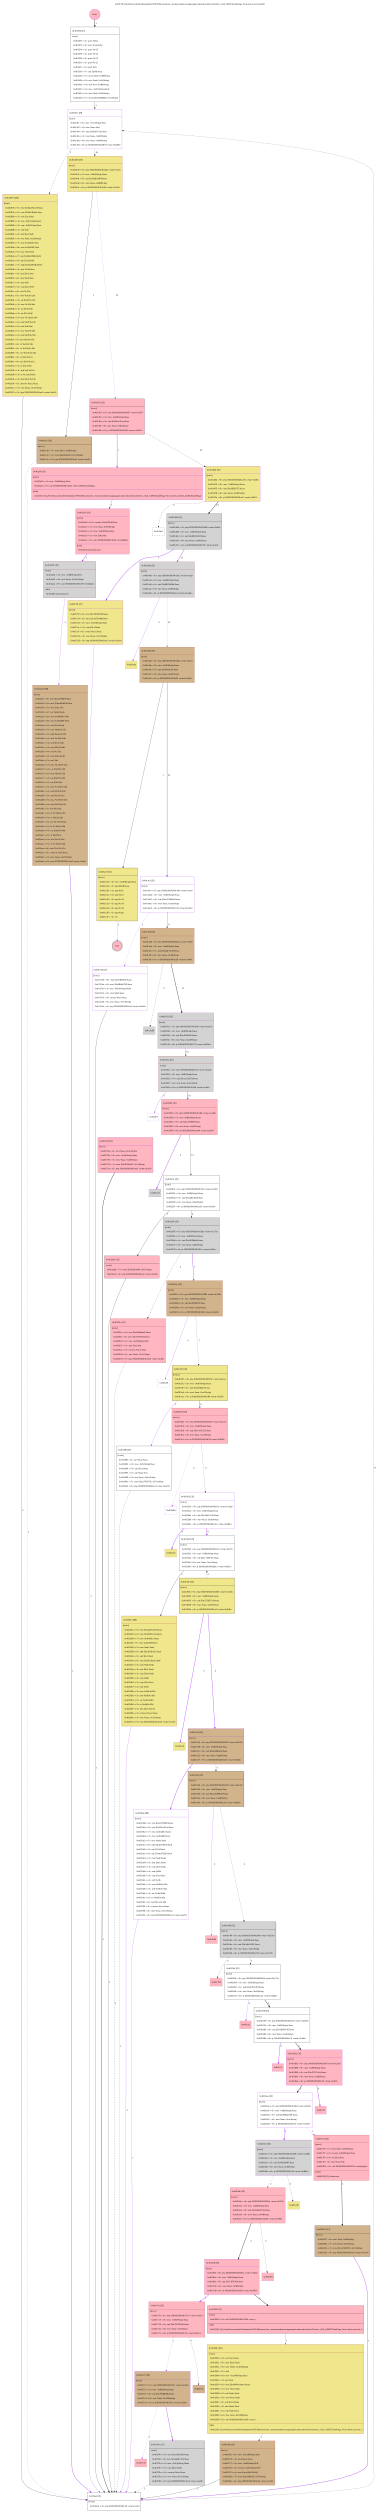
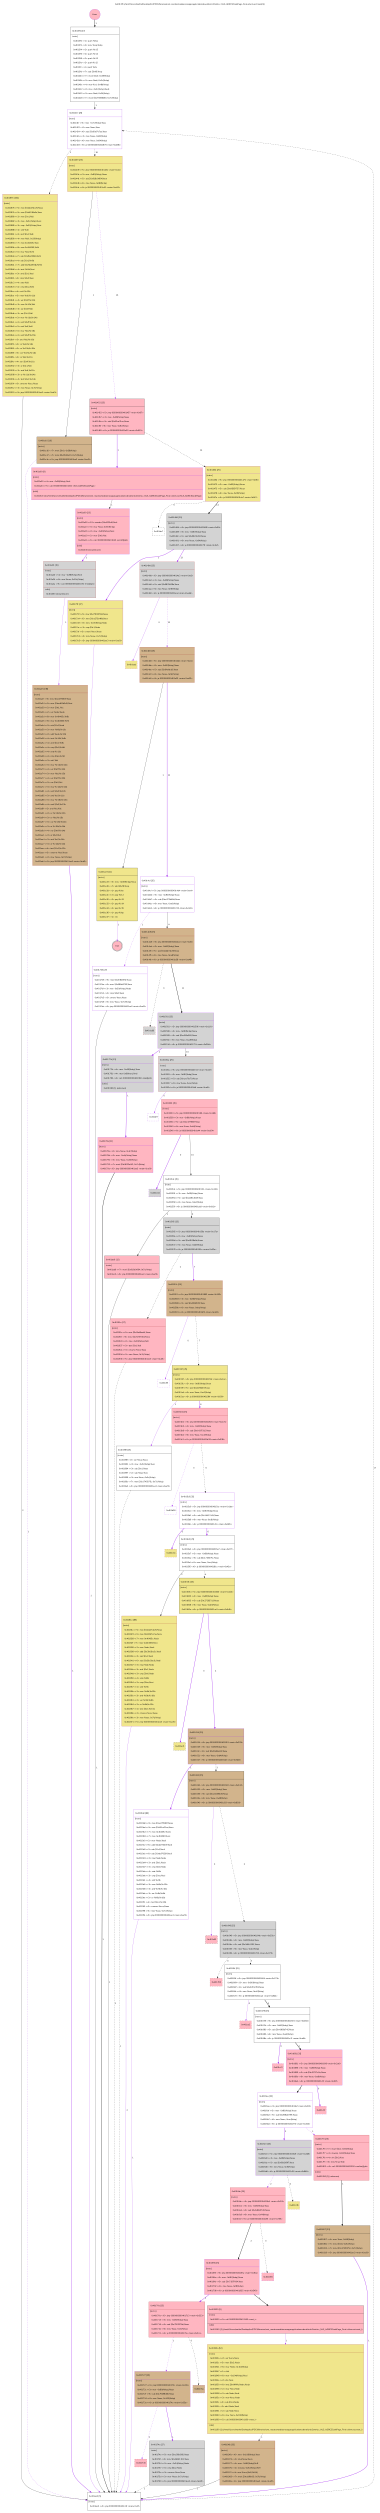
none -> (127, 1074)
(188, 1095) -> none
(207, 1575) -> (204, 1574)
